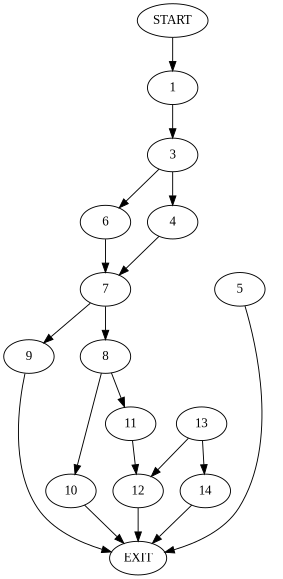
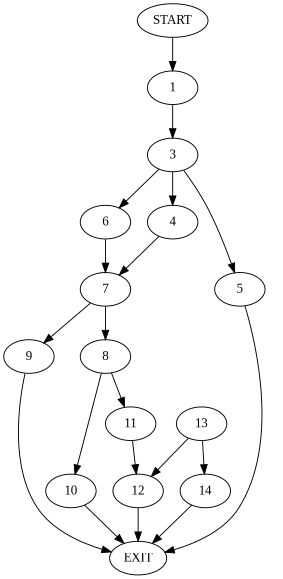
none -> (211, 215)
